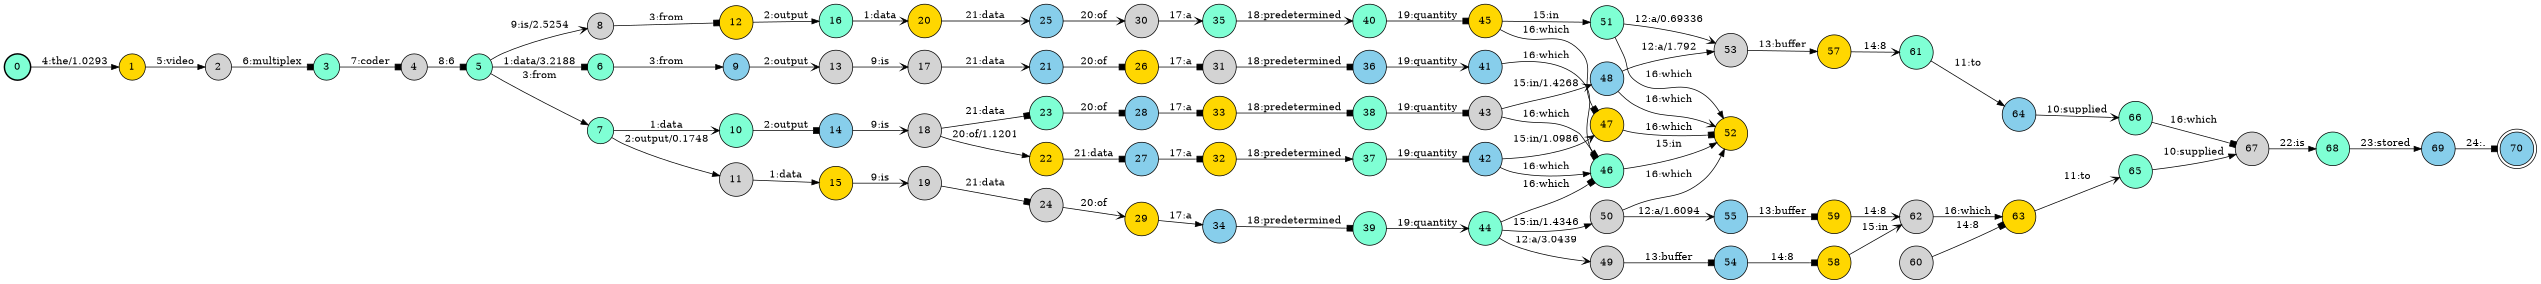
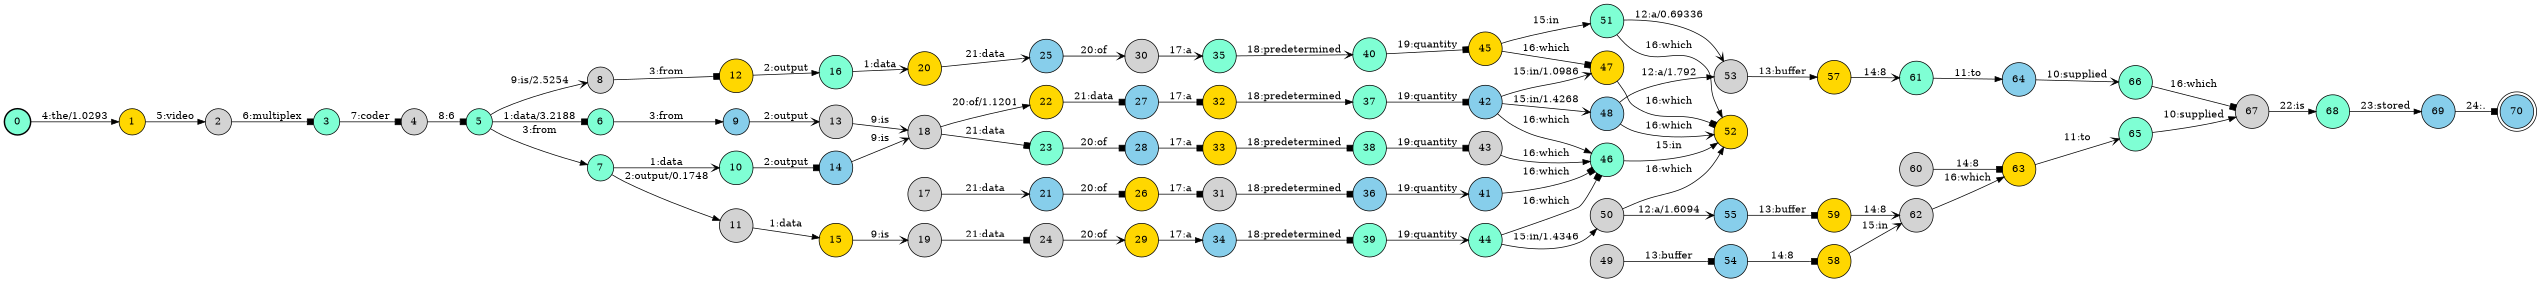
(877, 67) -> (877, 126)
(1543, 99) -> (1542, 108)
(1540, 254) -> none
